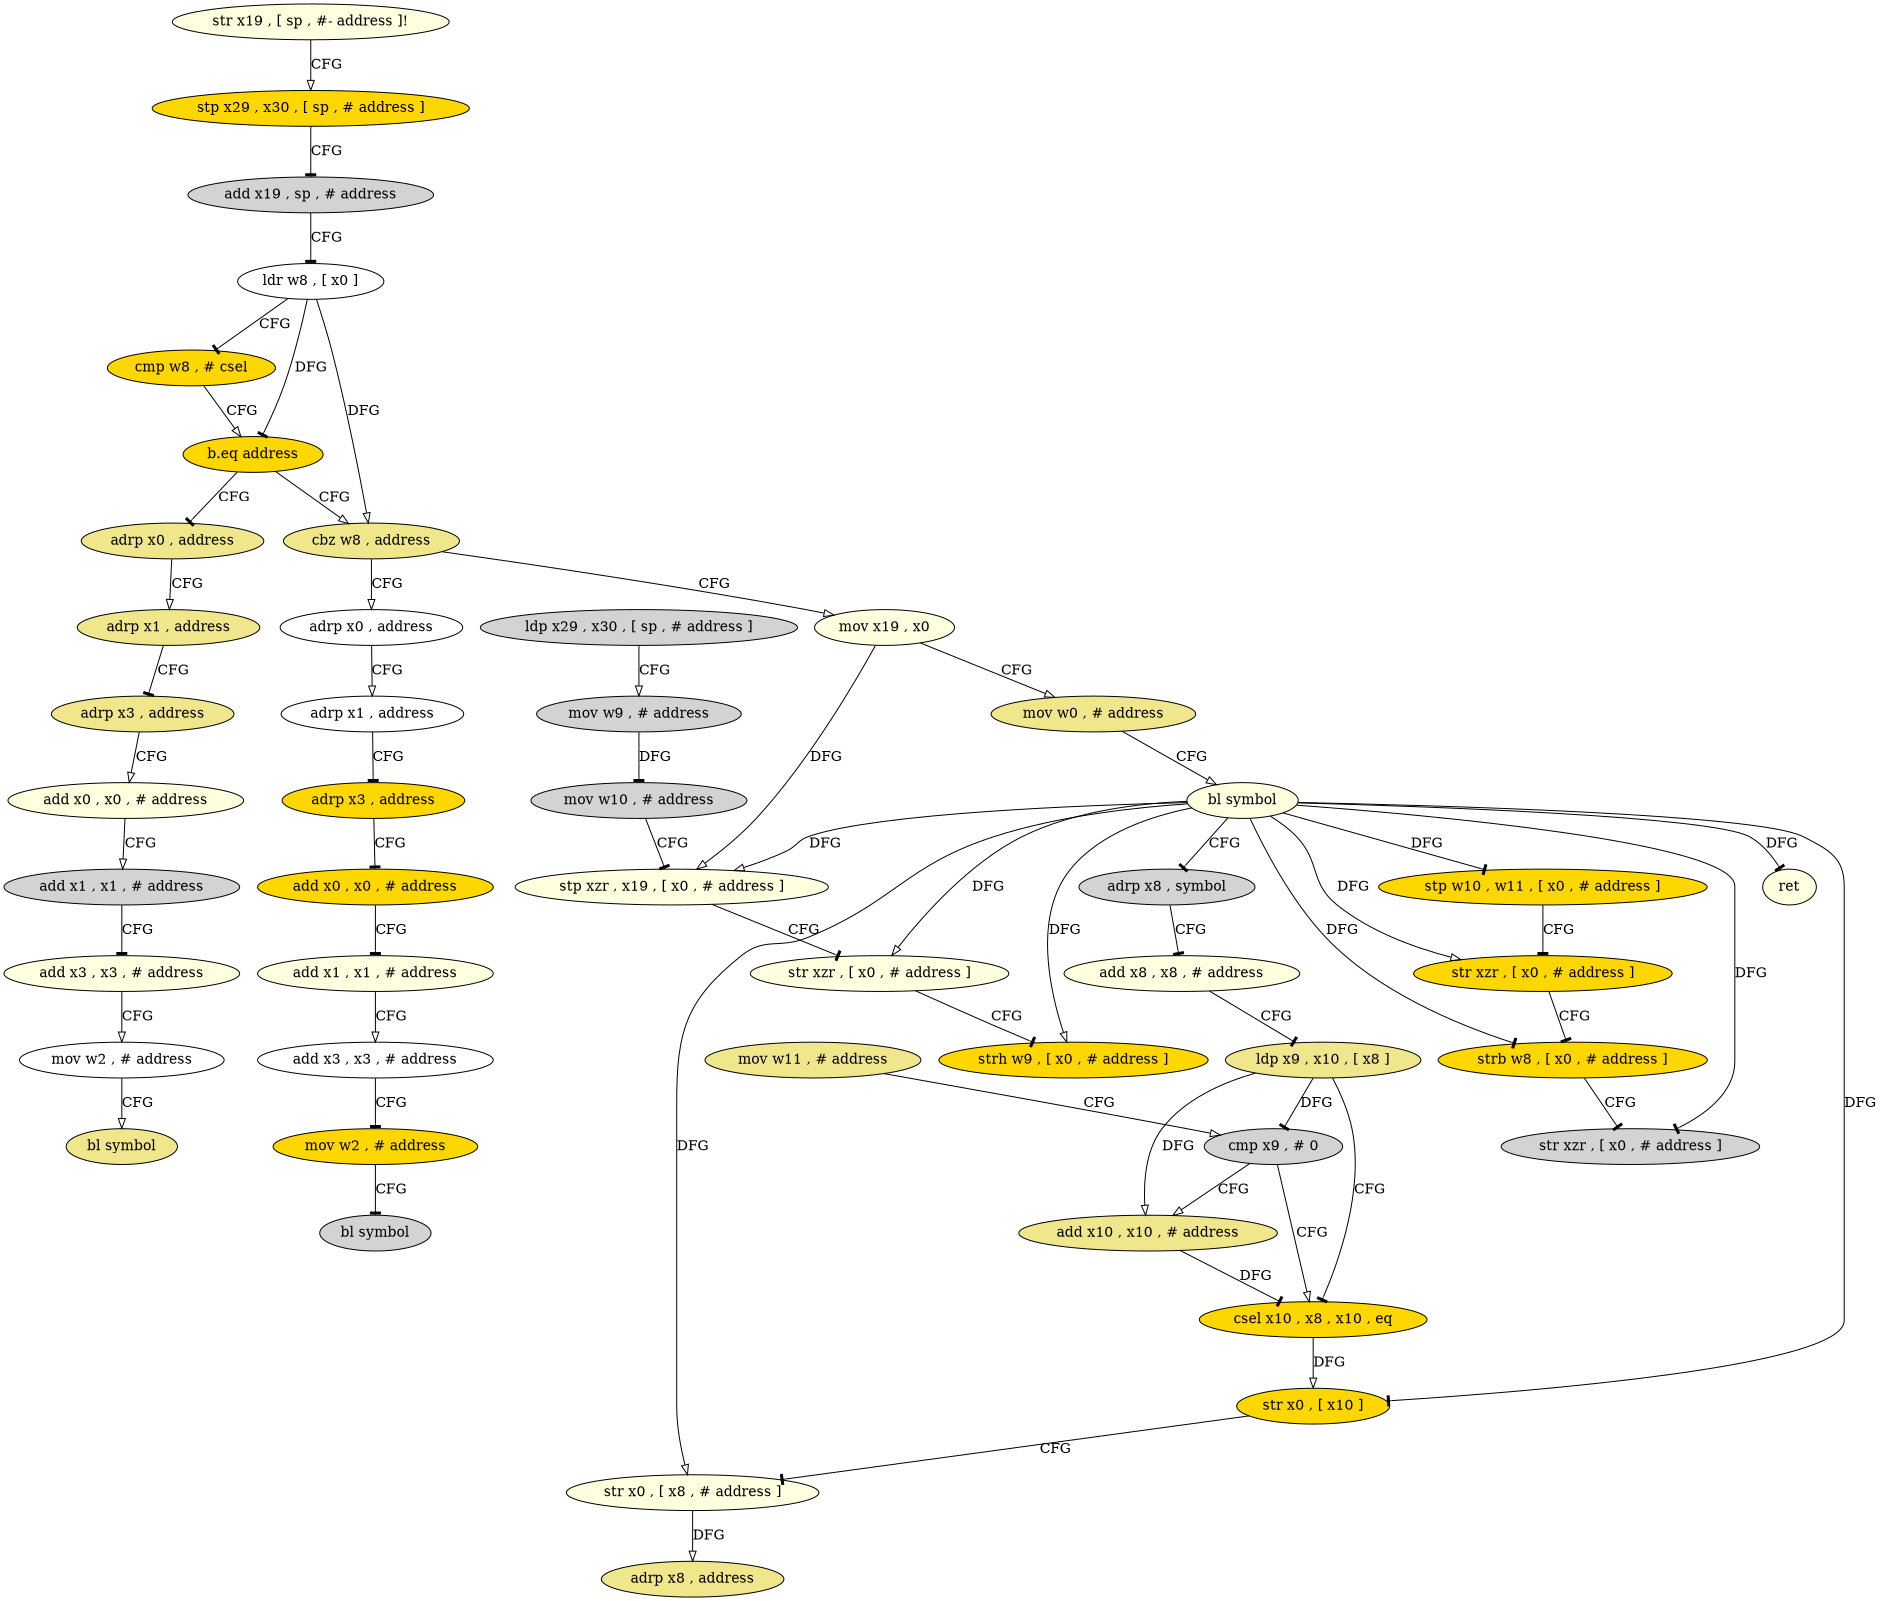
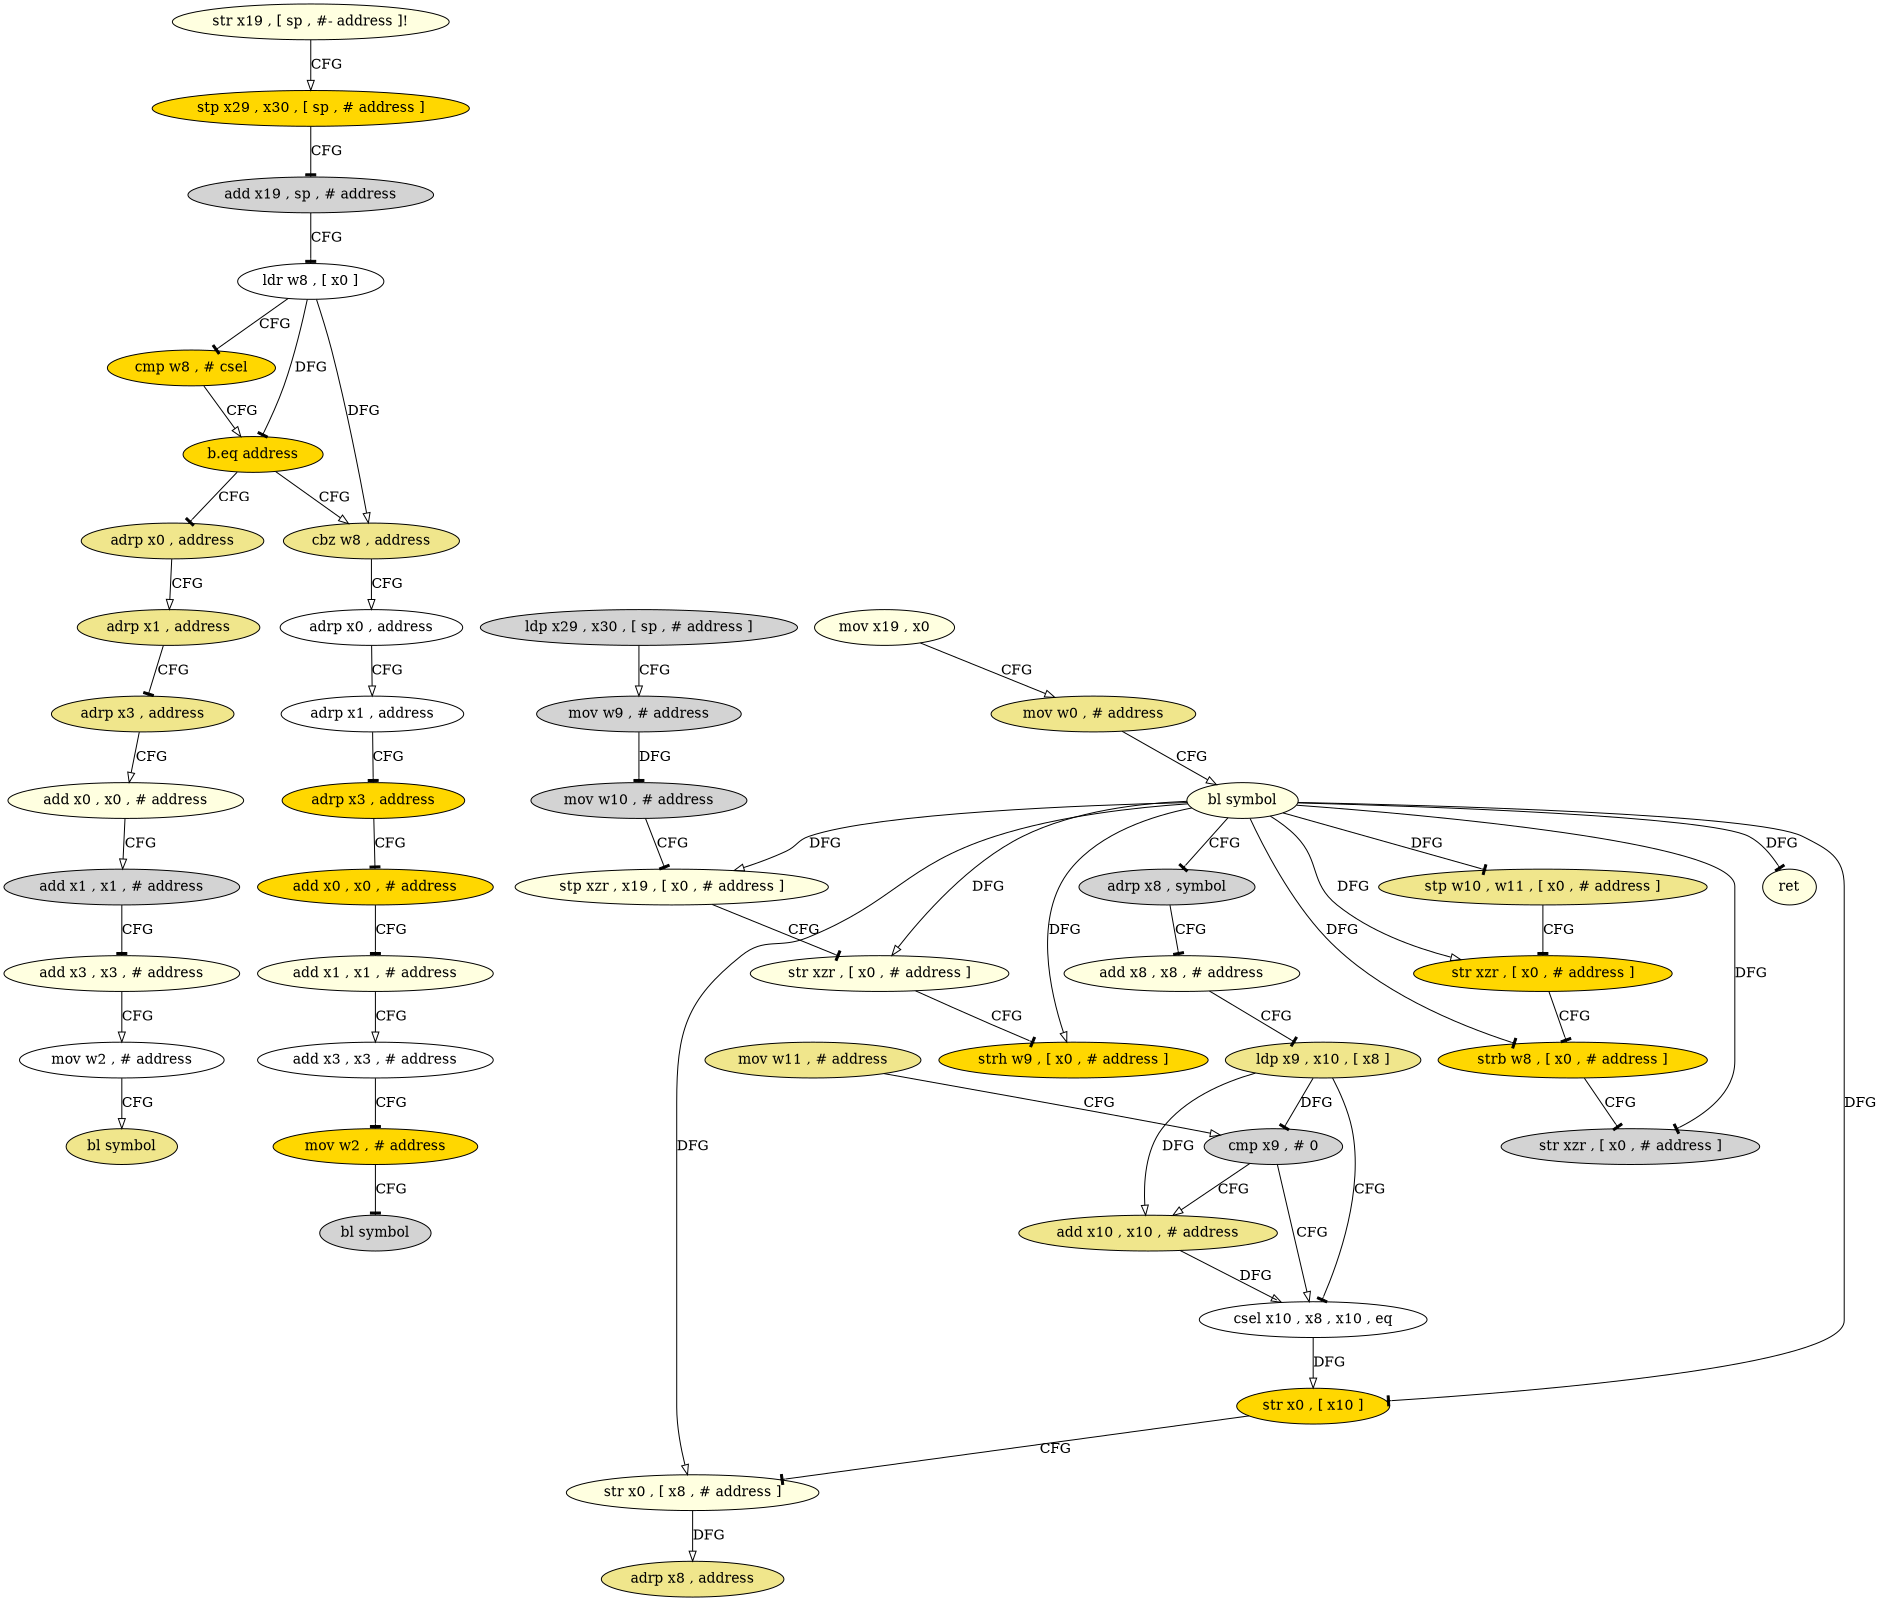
(633, 580) -> none
(801, 763) -> none
(1543, 887) -> (1543, 887)
(1229, 1275) -> (1229, 1275)
(1313, 1320) -> (1313, 1320)
